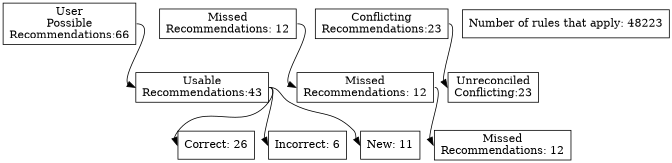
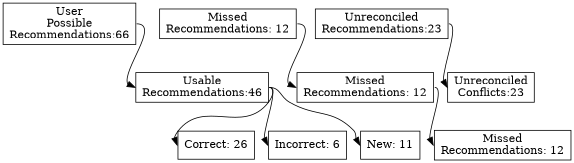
(382, 24) -> (382, 24)
(566, 24) -> none
(202, 87) -> (202, 87)
(493, 87) -> (491, 87)
